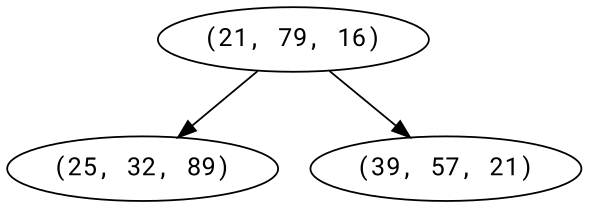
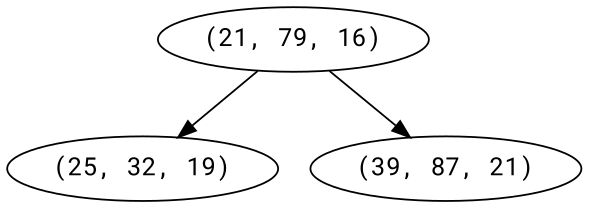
(143, 169) -> (143, 169)
(446, 169) -> (446, 169)
